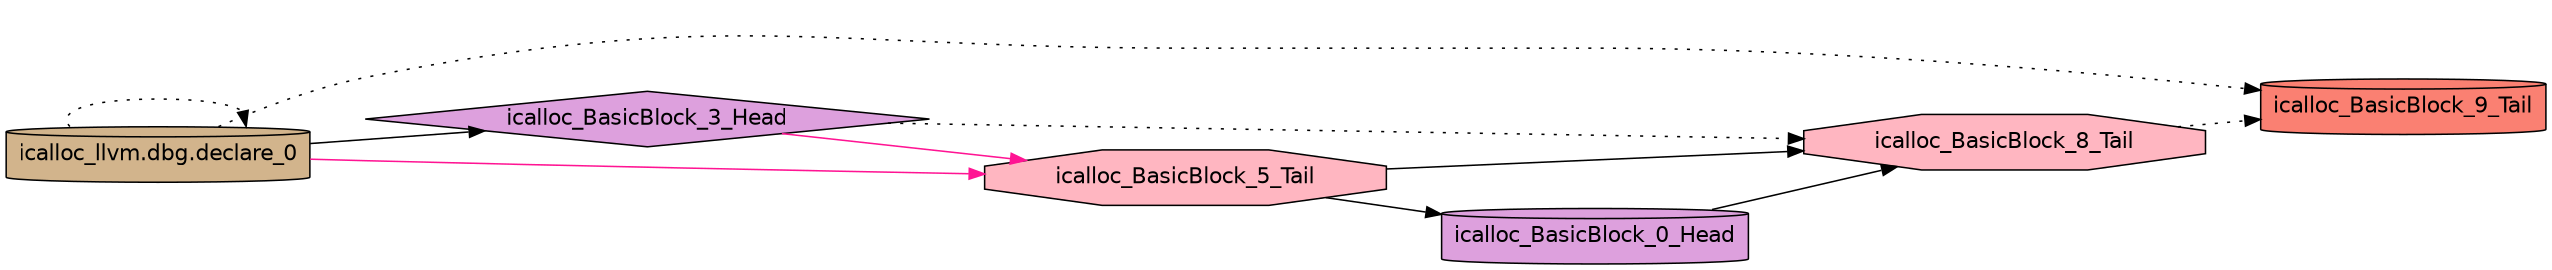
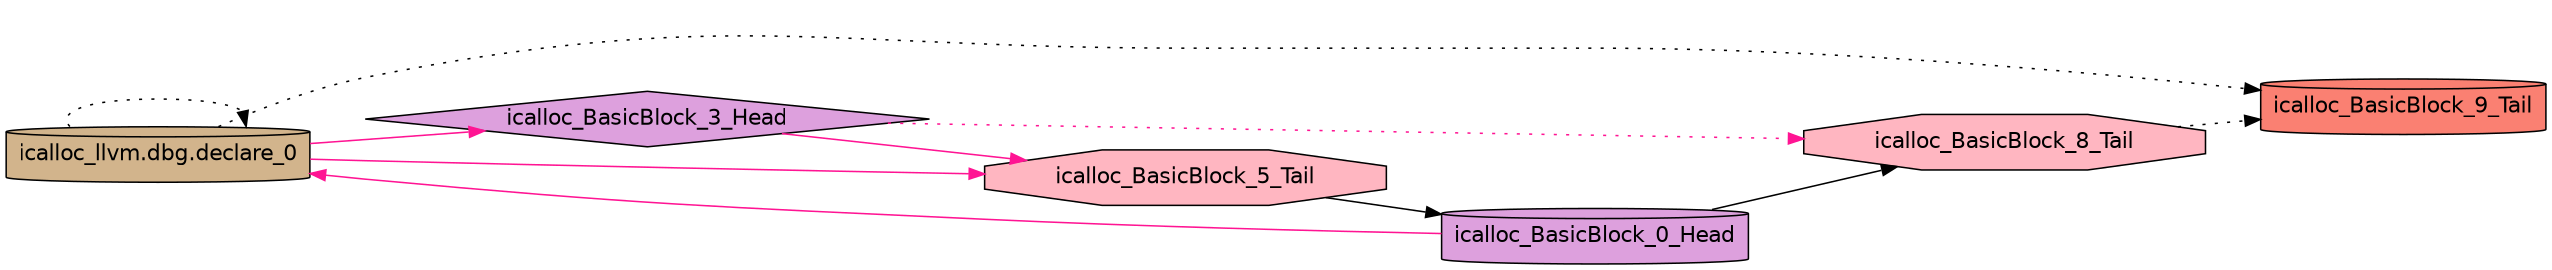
(1338, 131) -> (1338, 131)
(389, 138) -> (389, 138)
(1587, 160) -> none
none -> (883, 215)
